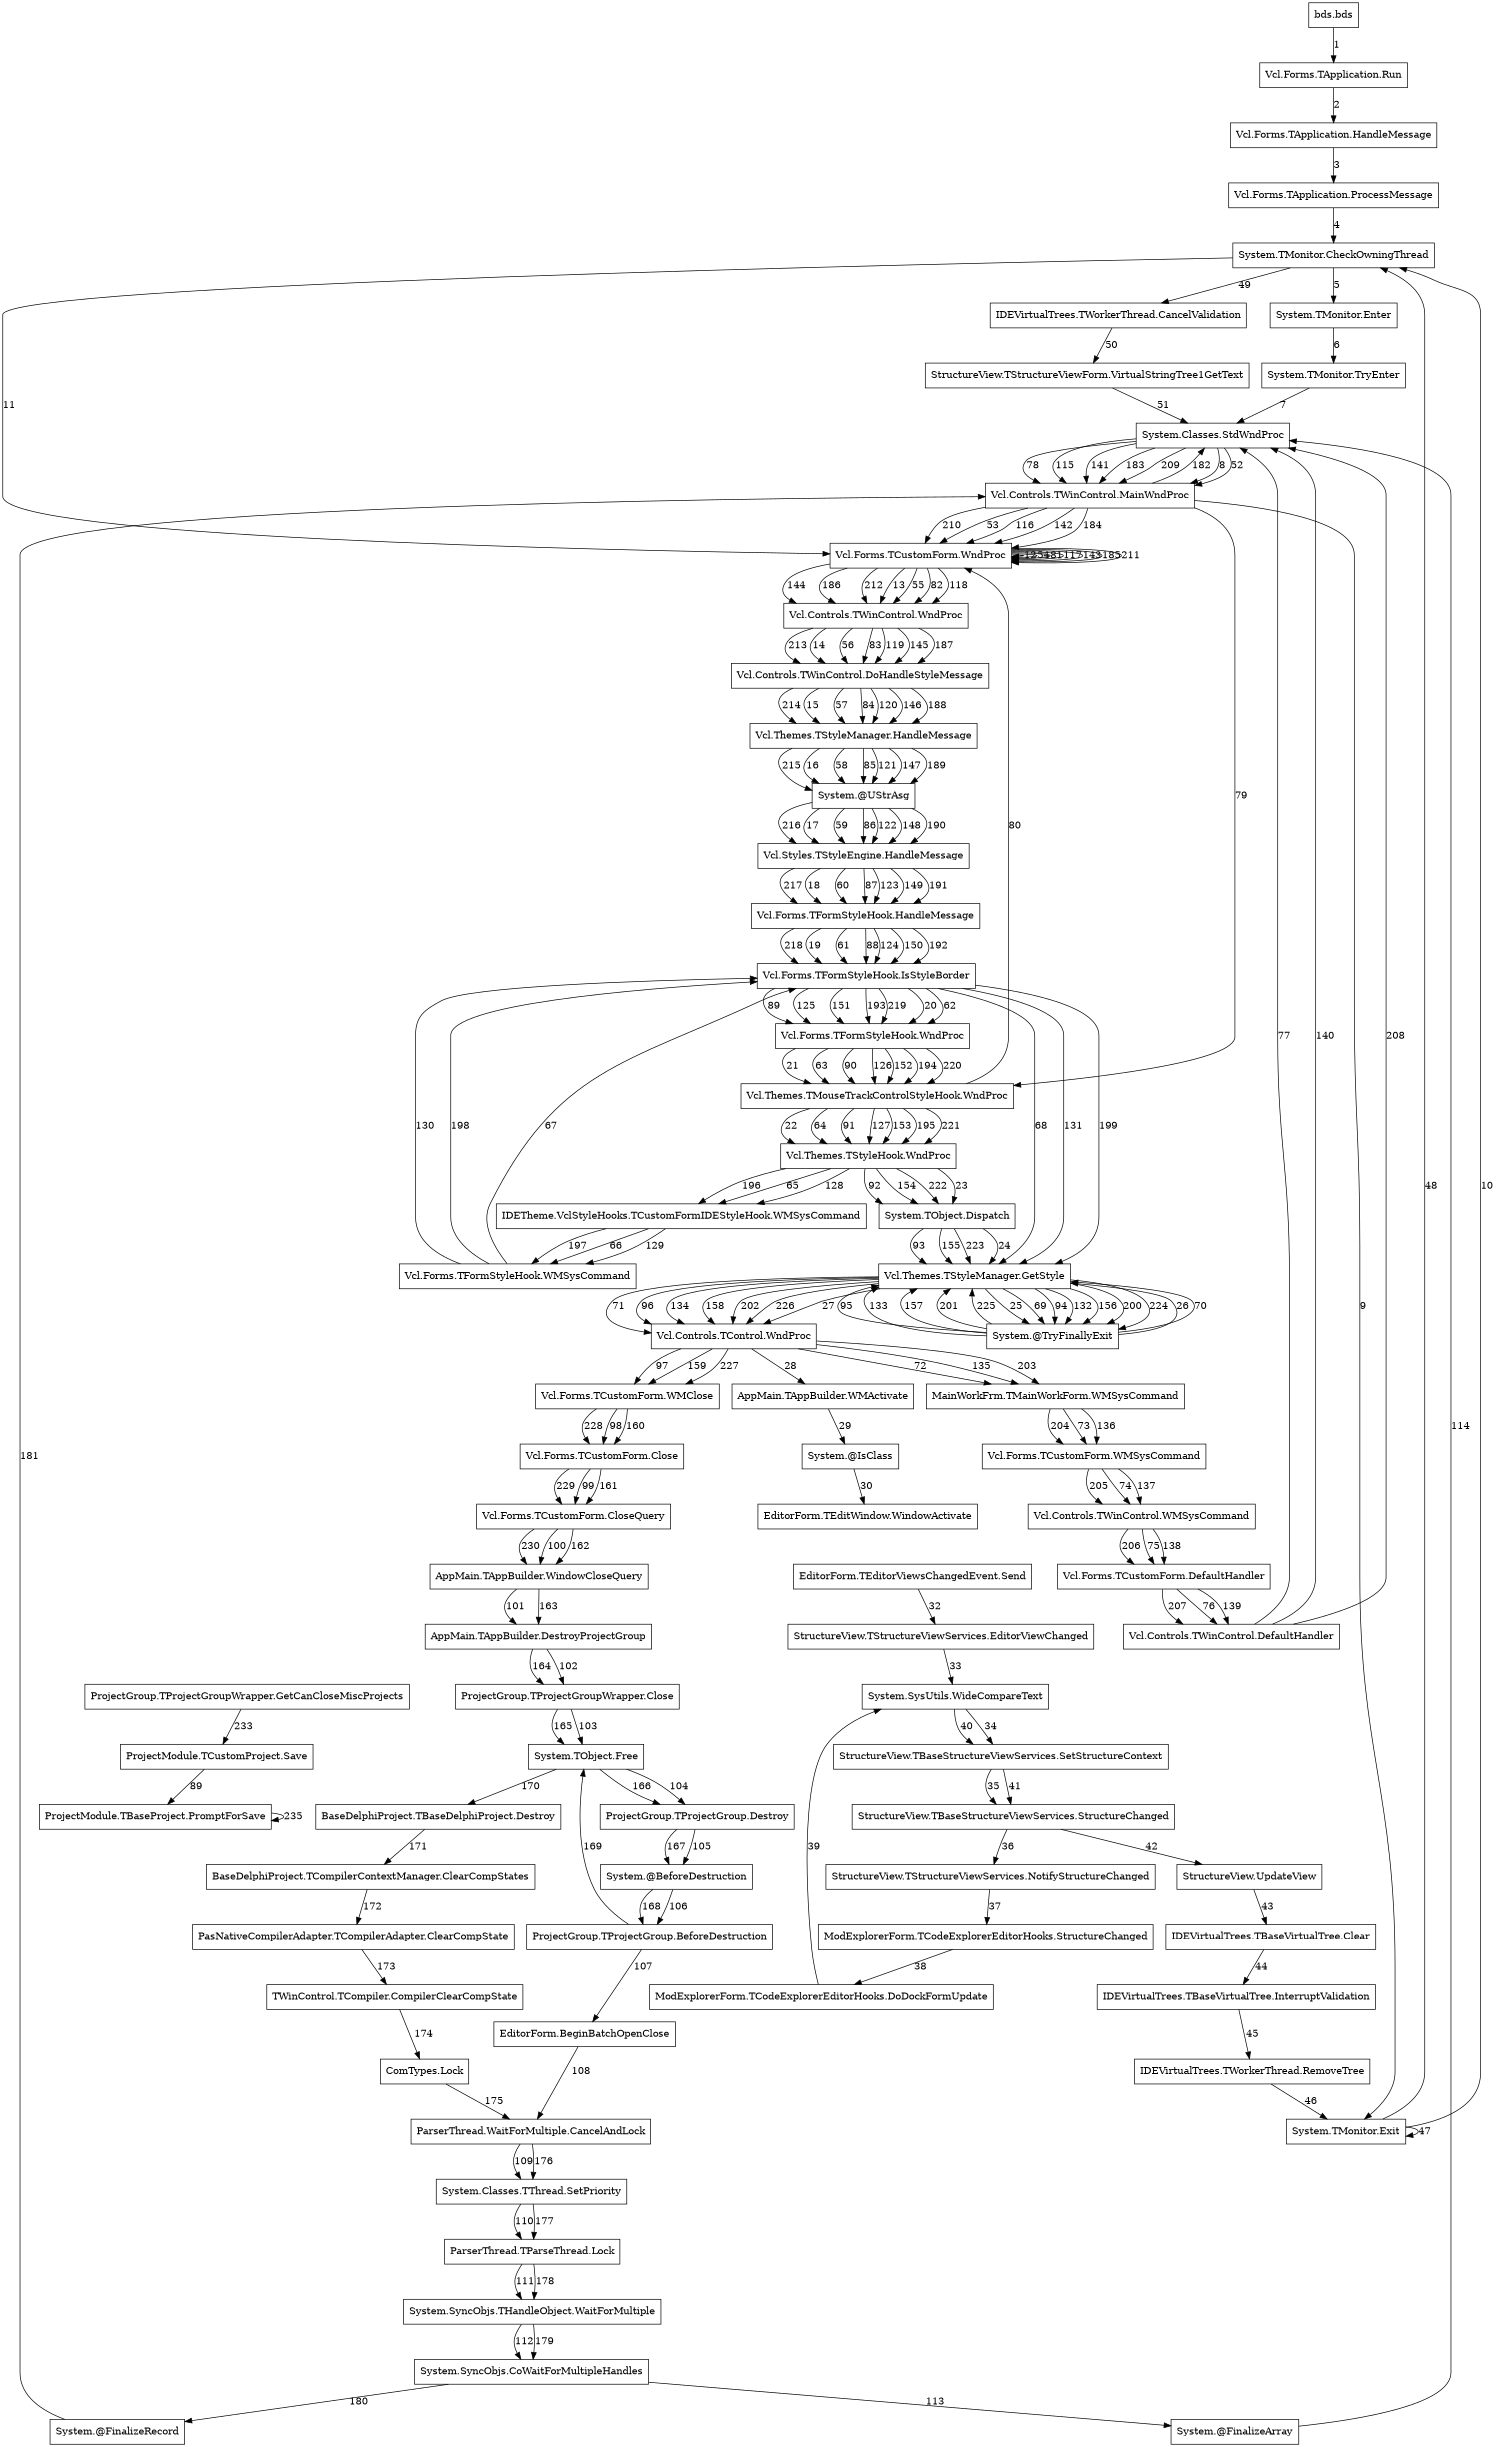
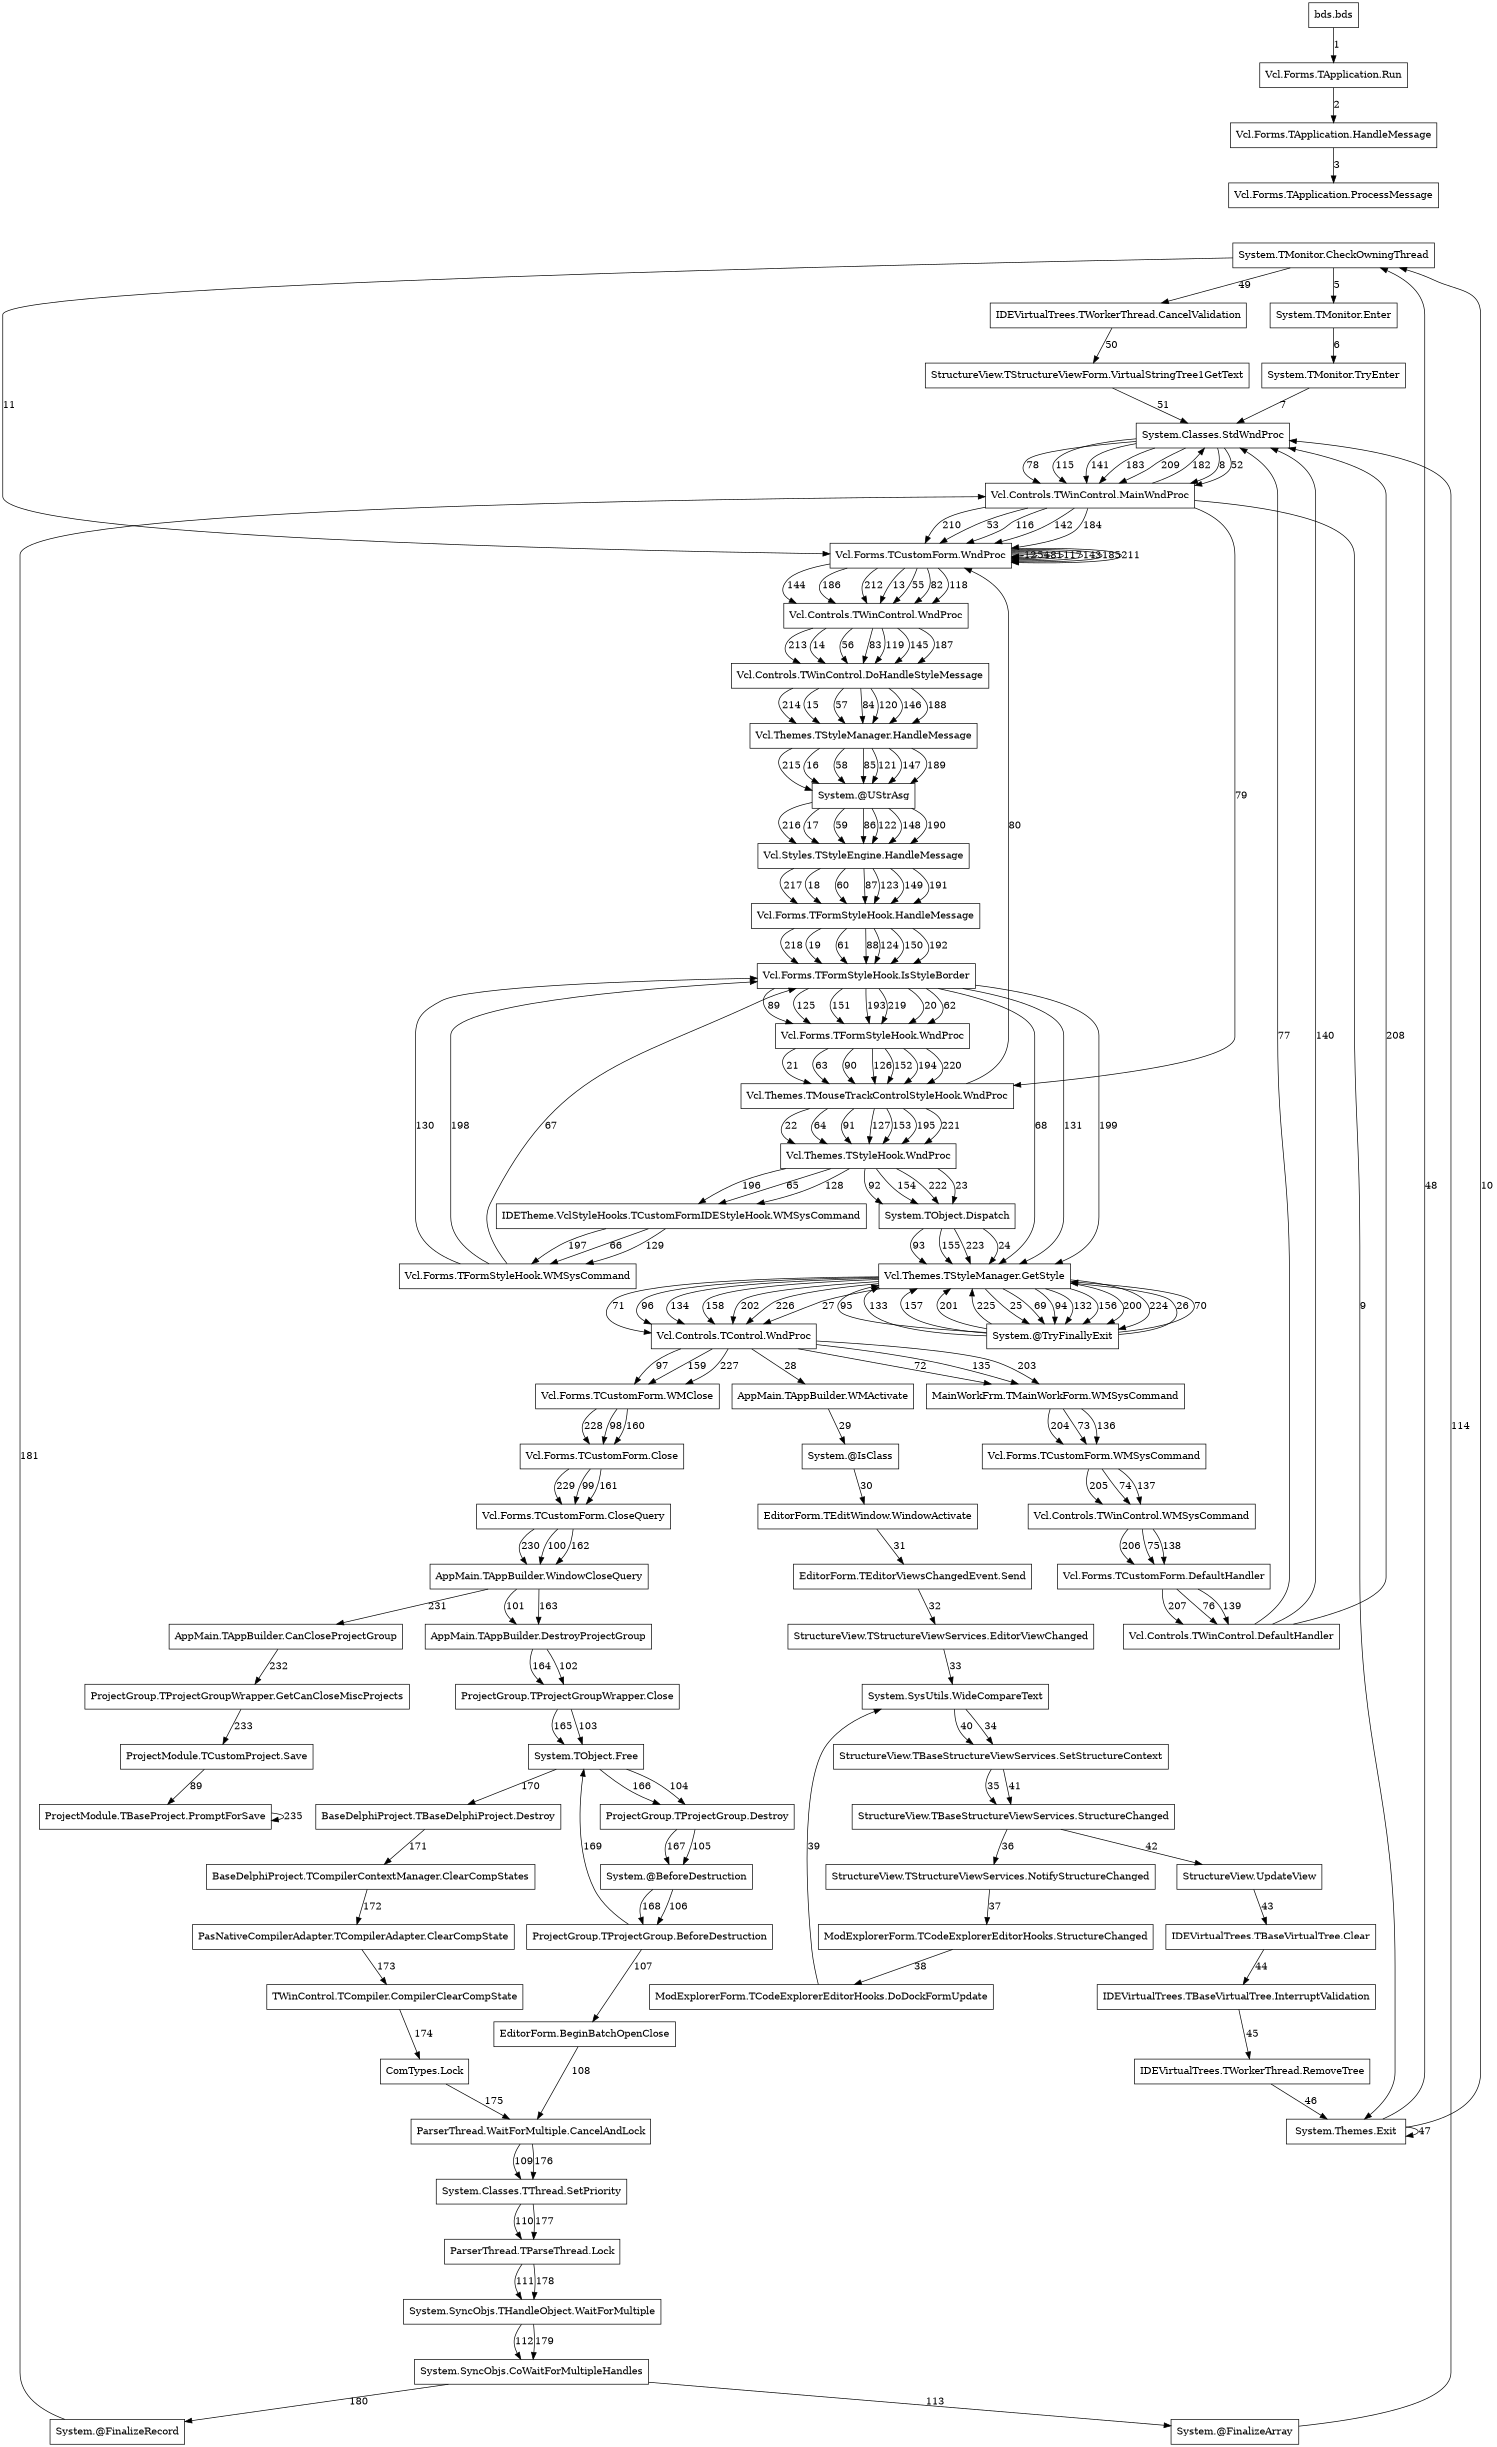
(1334, 222) -> none
none -> (888, 1544)
none -> (286, 1637)
(1346, 2132) -> (1346, 2132)
